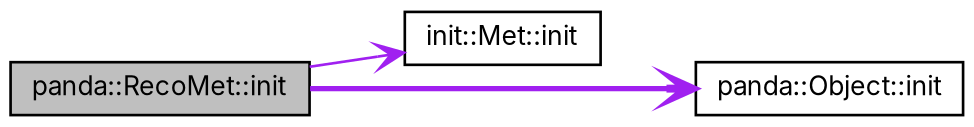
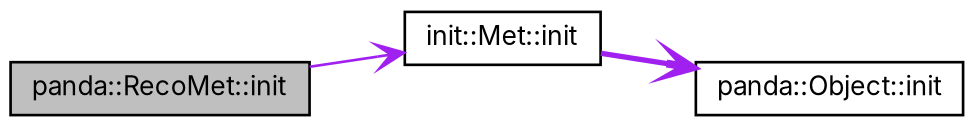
(489, 89) -> (635, 59)
